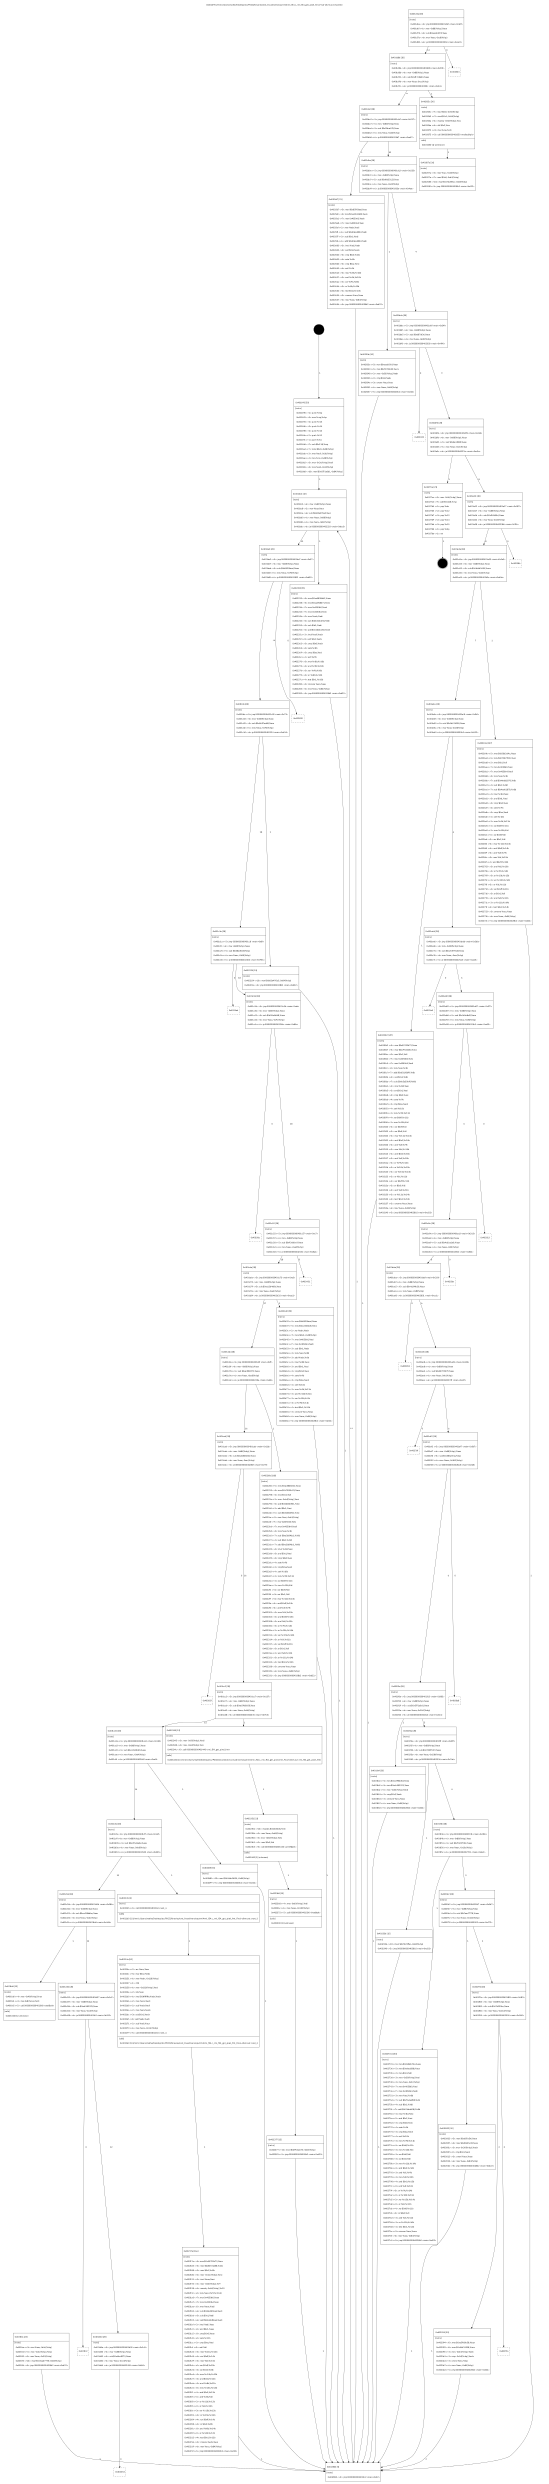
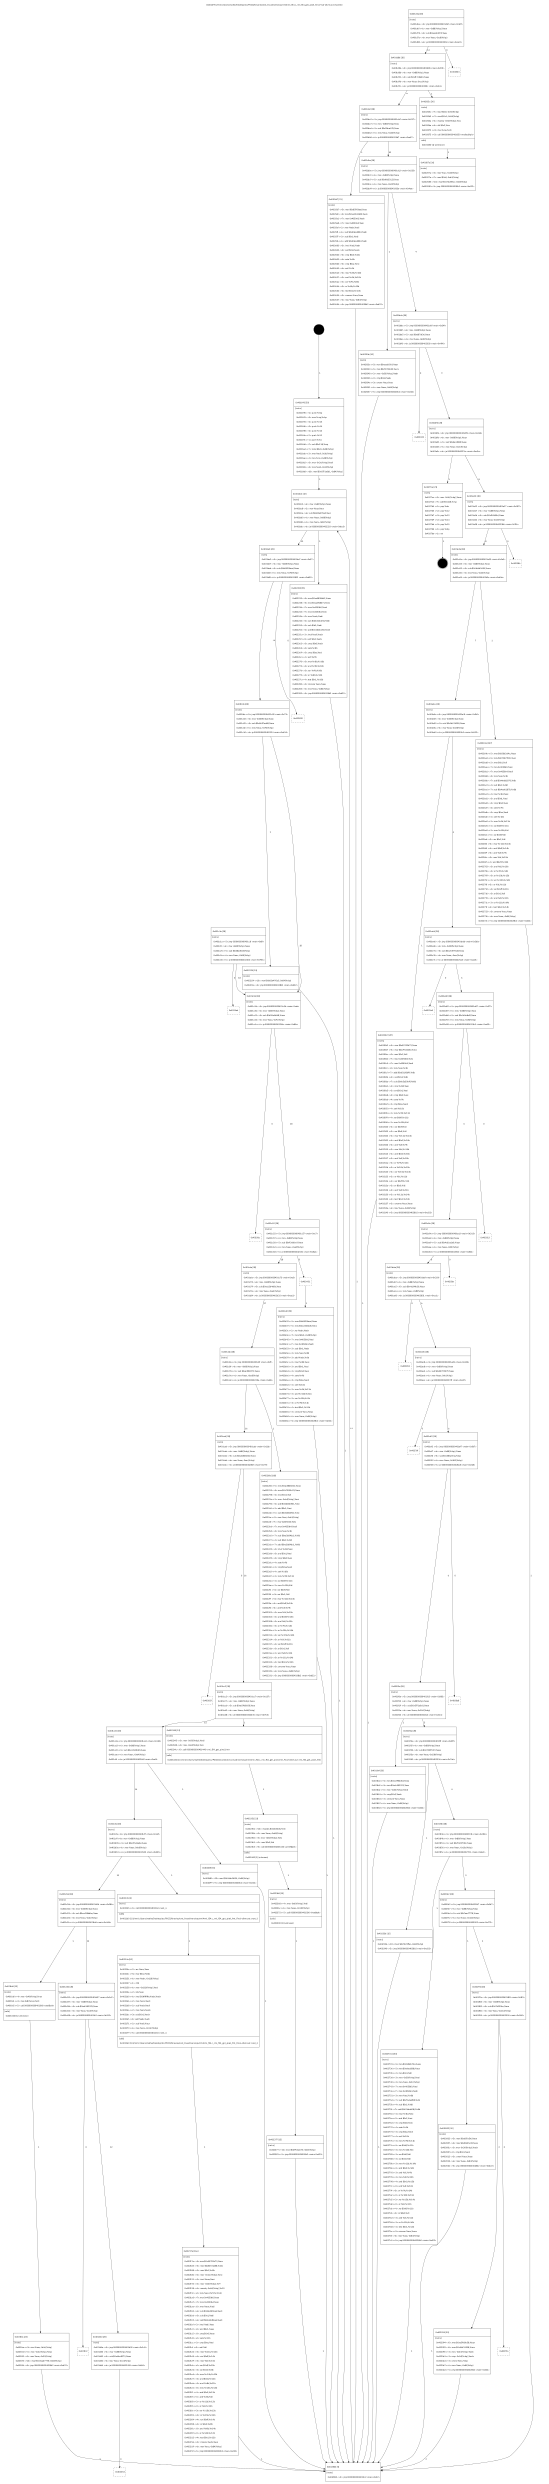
(250, 831) -> (294, 863)
(278, 1303) -> (305, 1296)
none -> (35, 2176)
